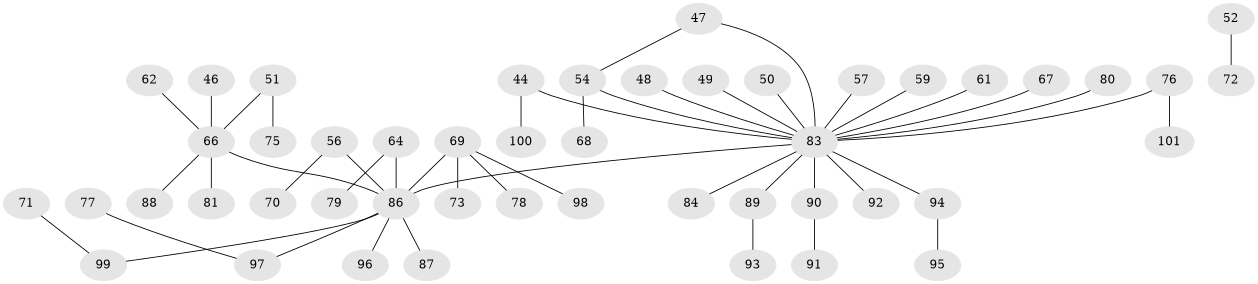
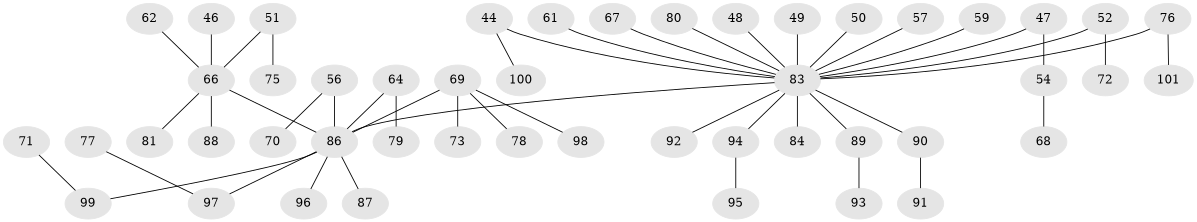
(695, 119) -> (956, 61)
